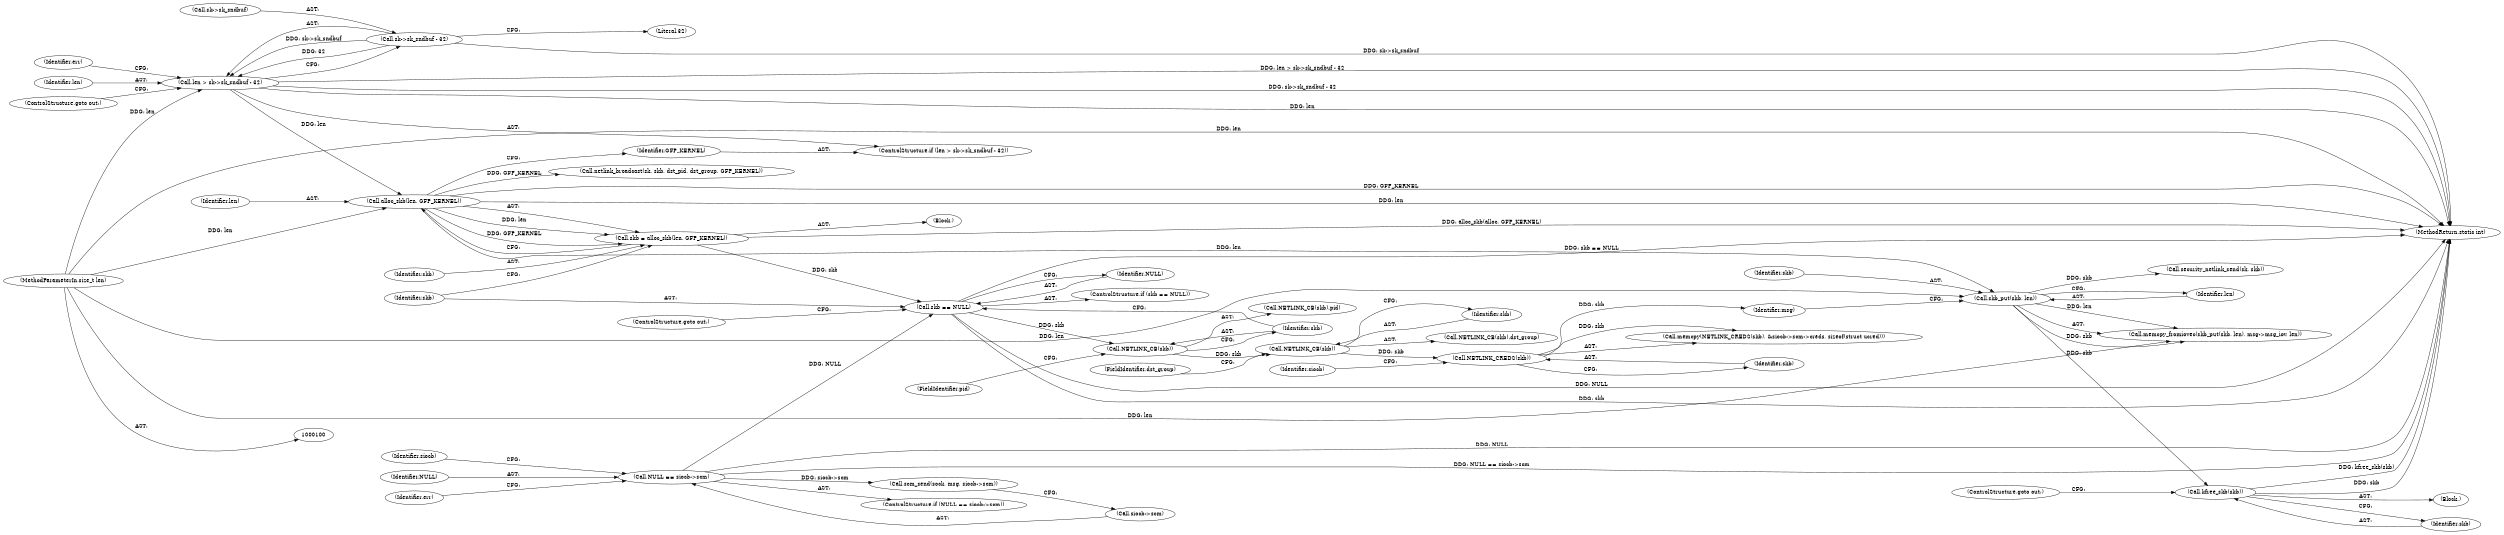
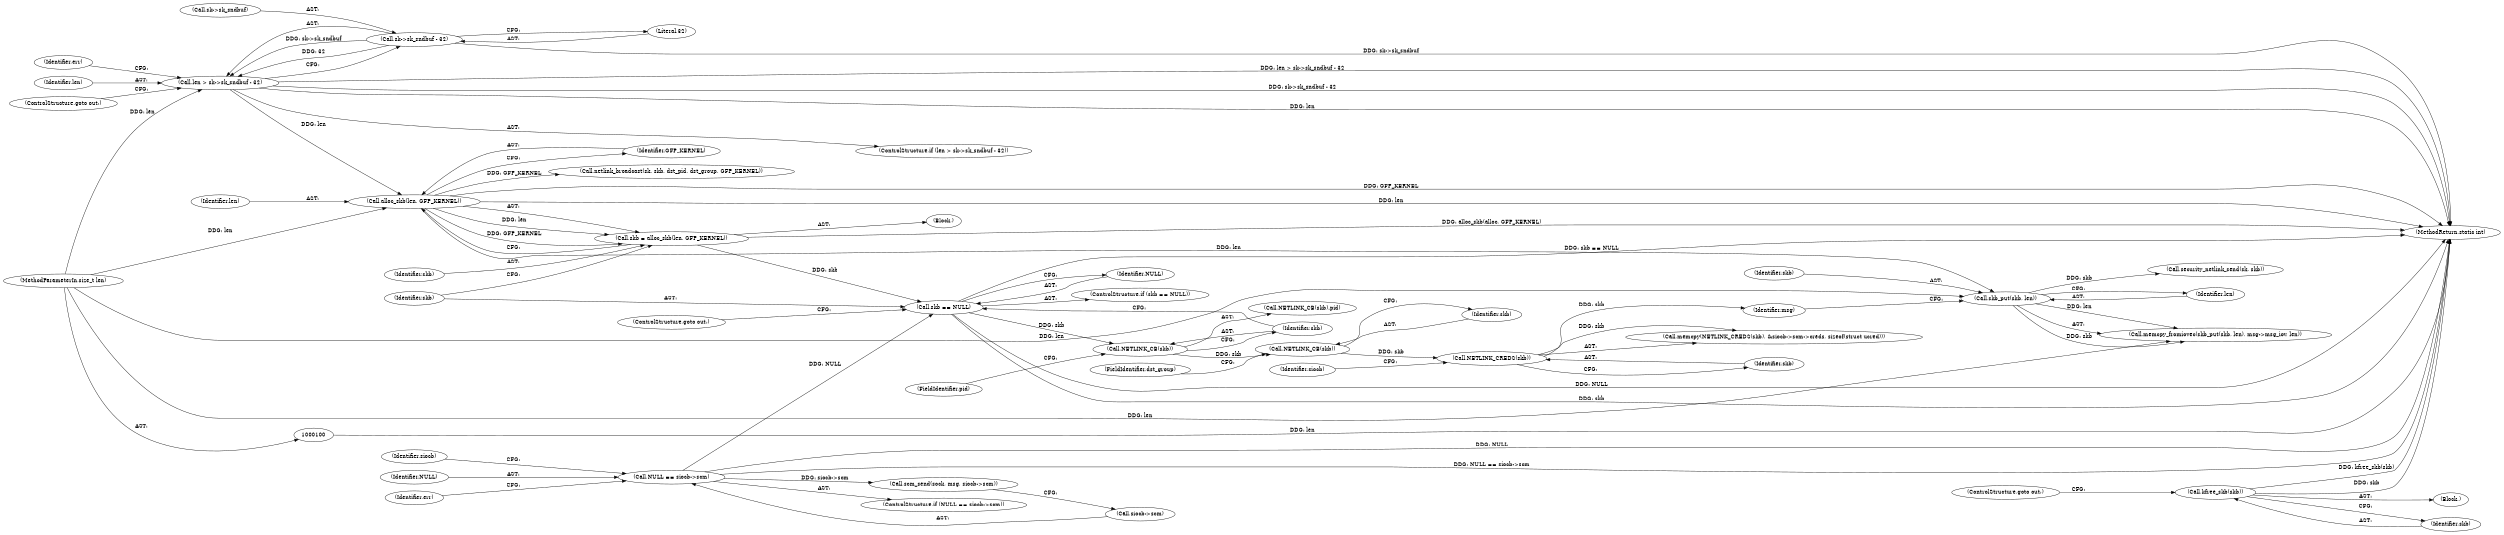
none -> (557, 41)
(1247, 132) -> (1450, 432)
(787, 153) -> (519, 149)
(1492, 338) -> none
(2109, 394) -> none
